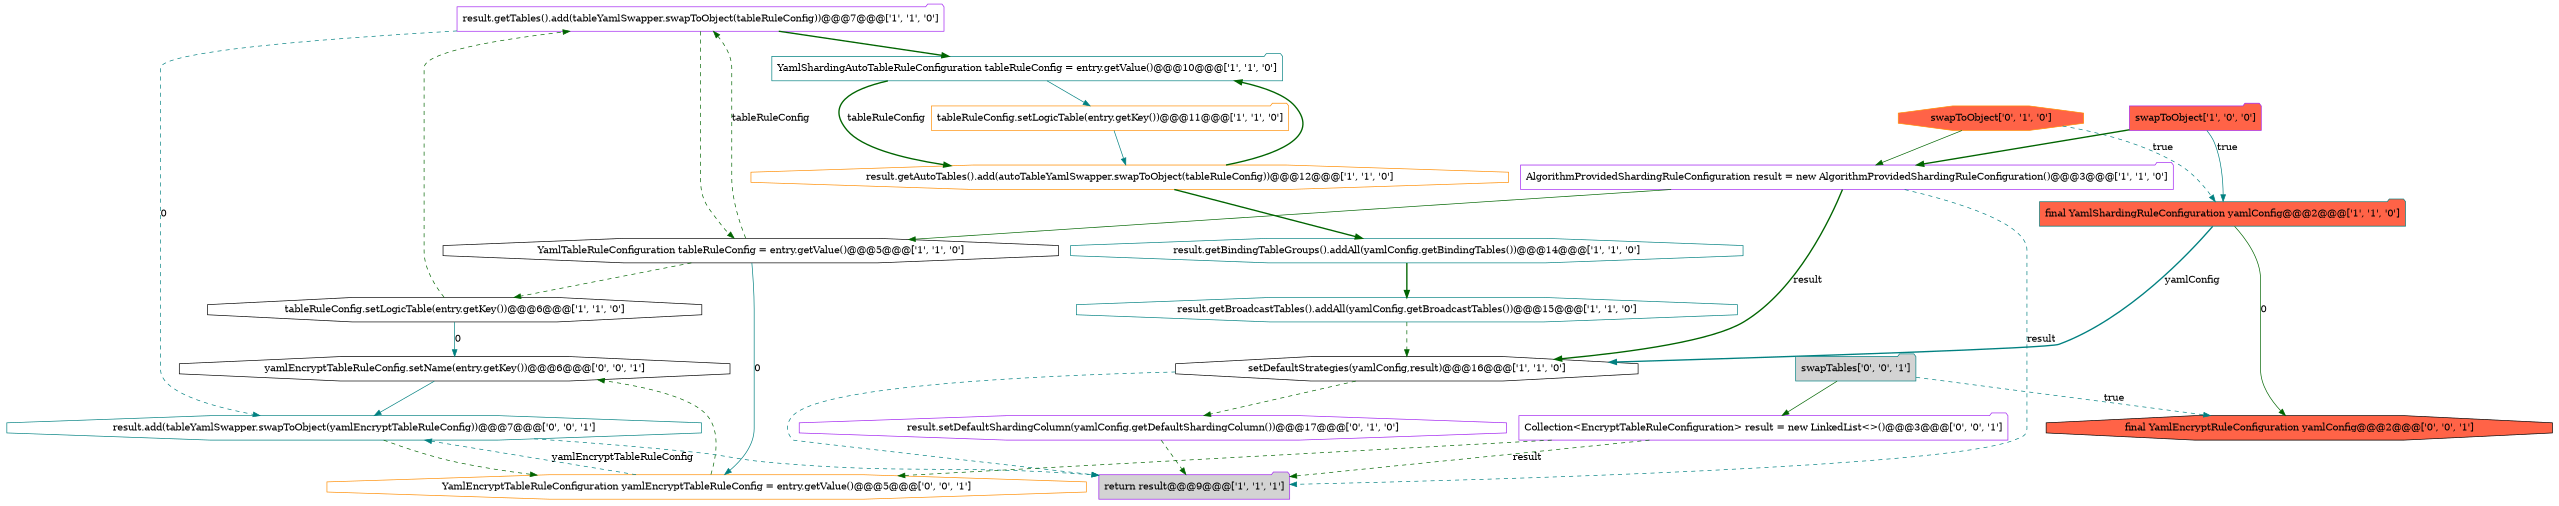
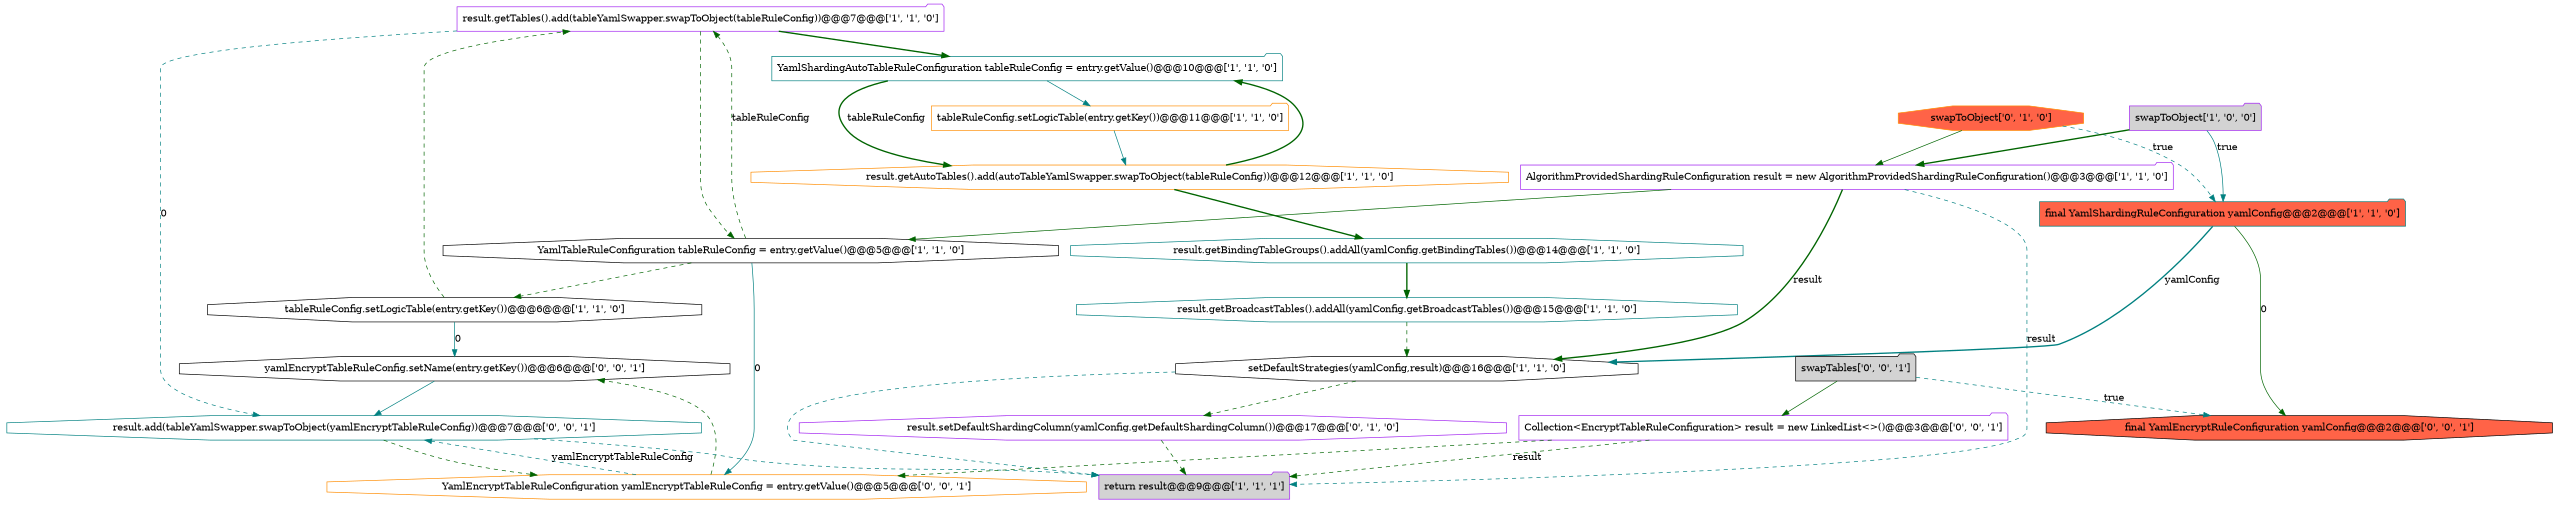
(2195, 118) -> (2195, 118)
(1856, 369) -> (1856, 369)
